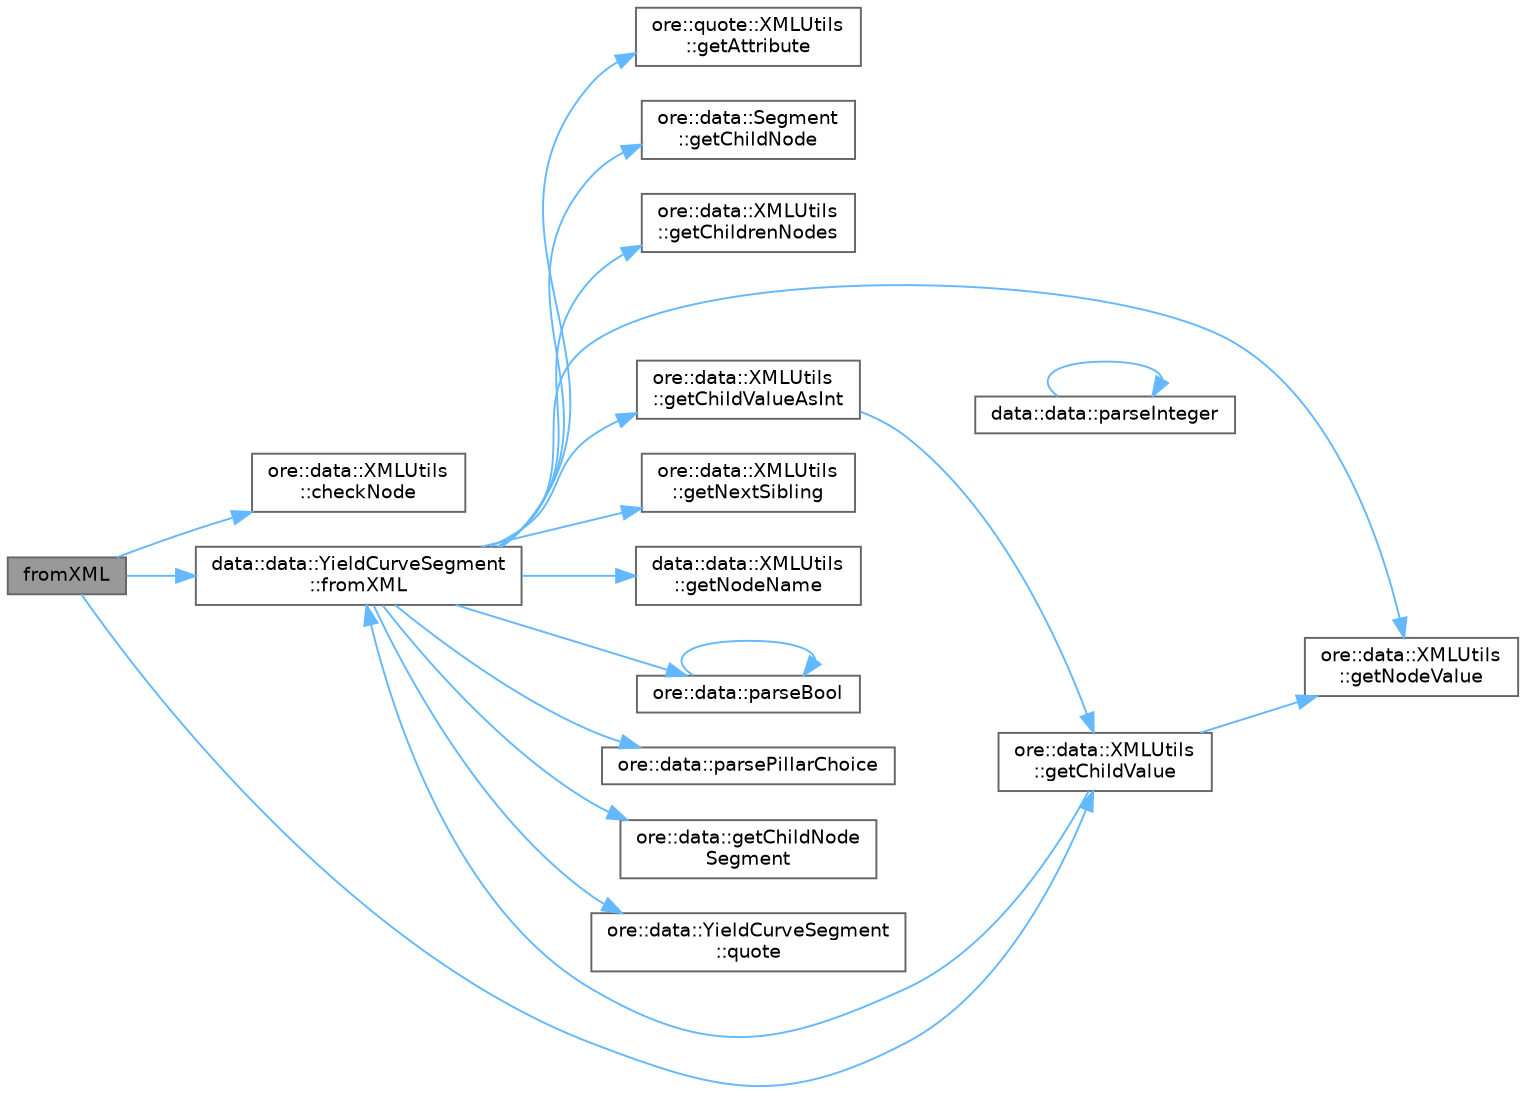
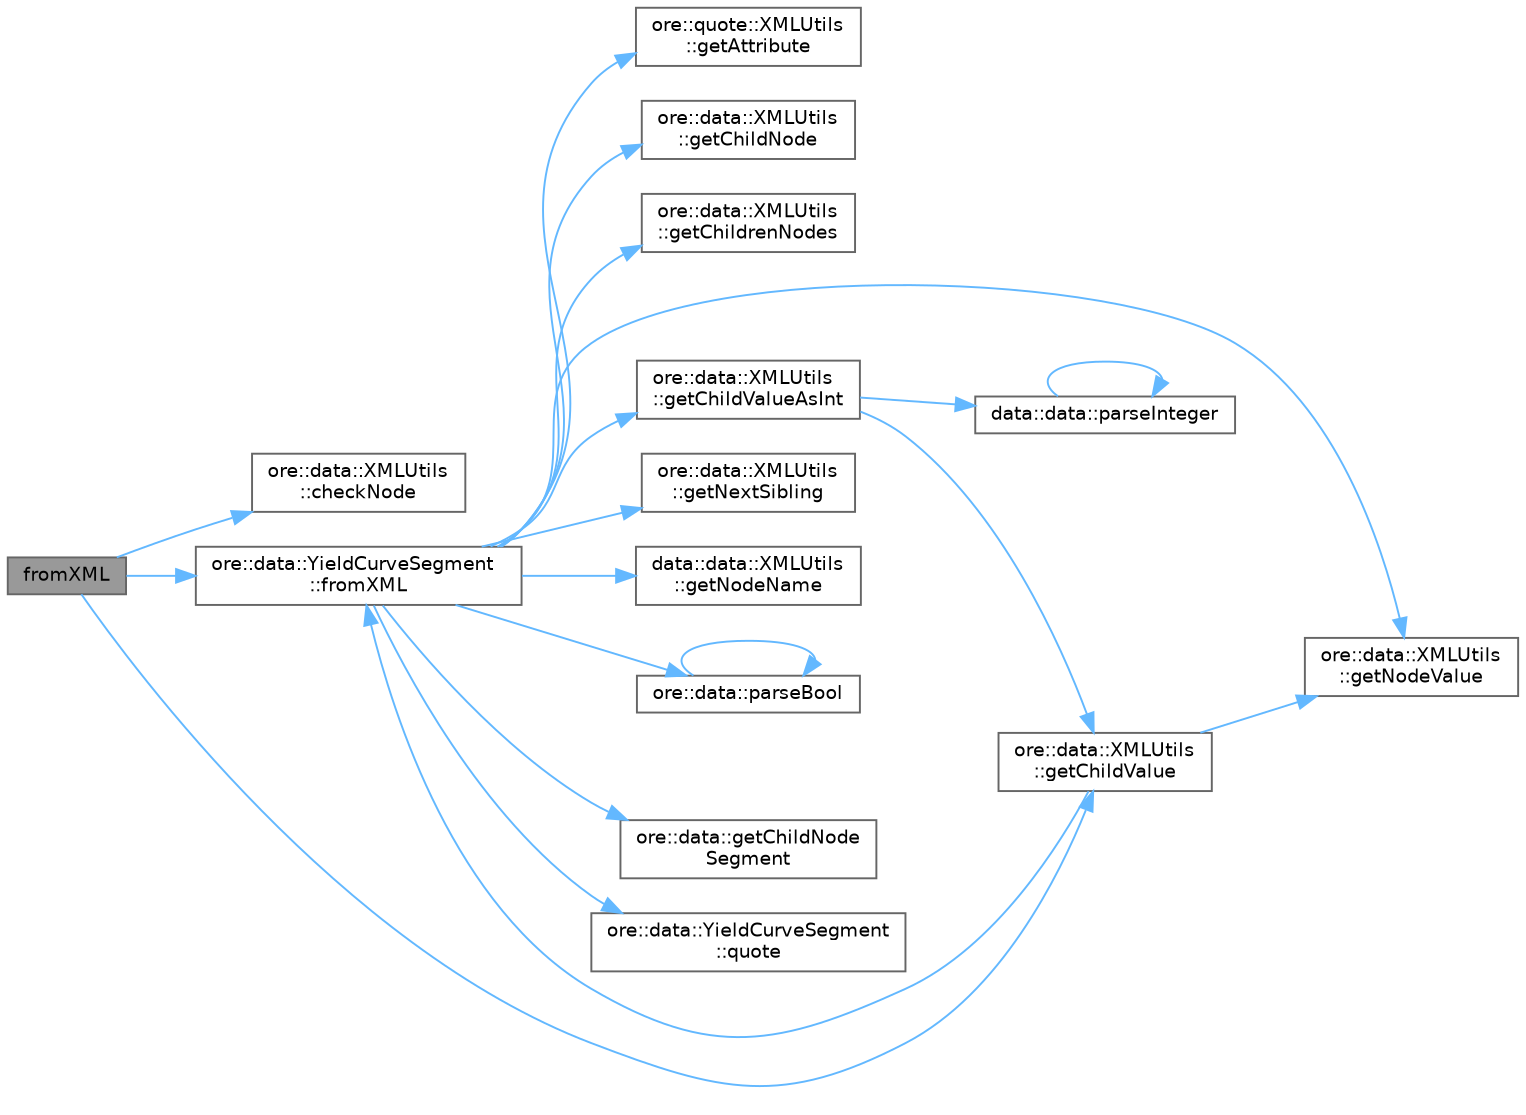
(748, 130) -> (748, 130)
none -> (908, 401)
(359, 576) -> (359, 576)
(748, 766) -> none
